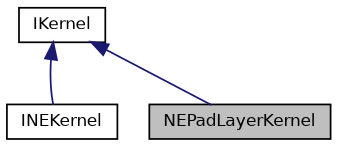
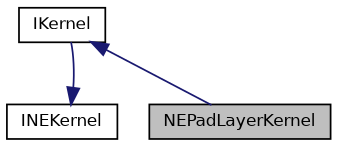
(51, 82) -> (74, 65)
